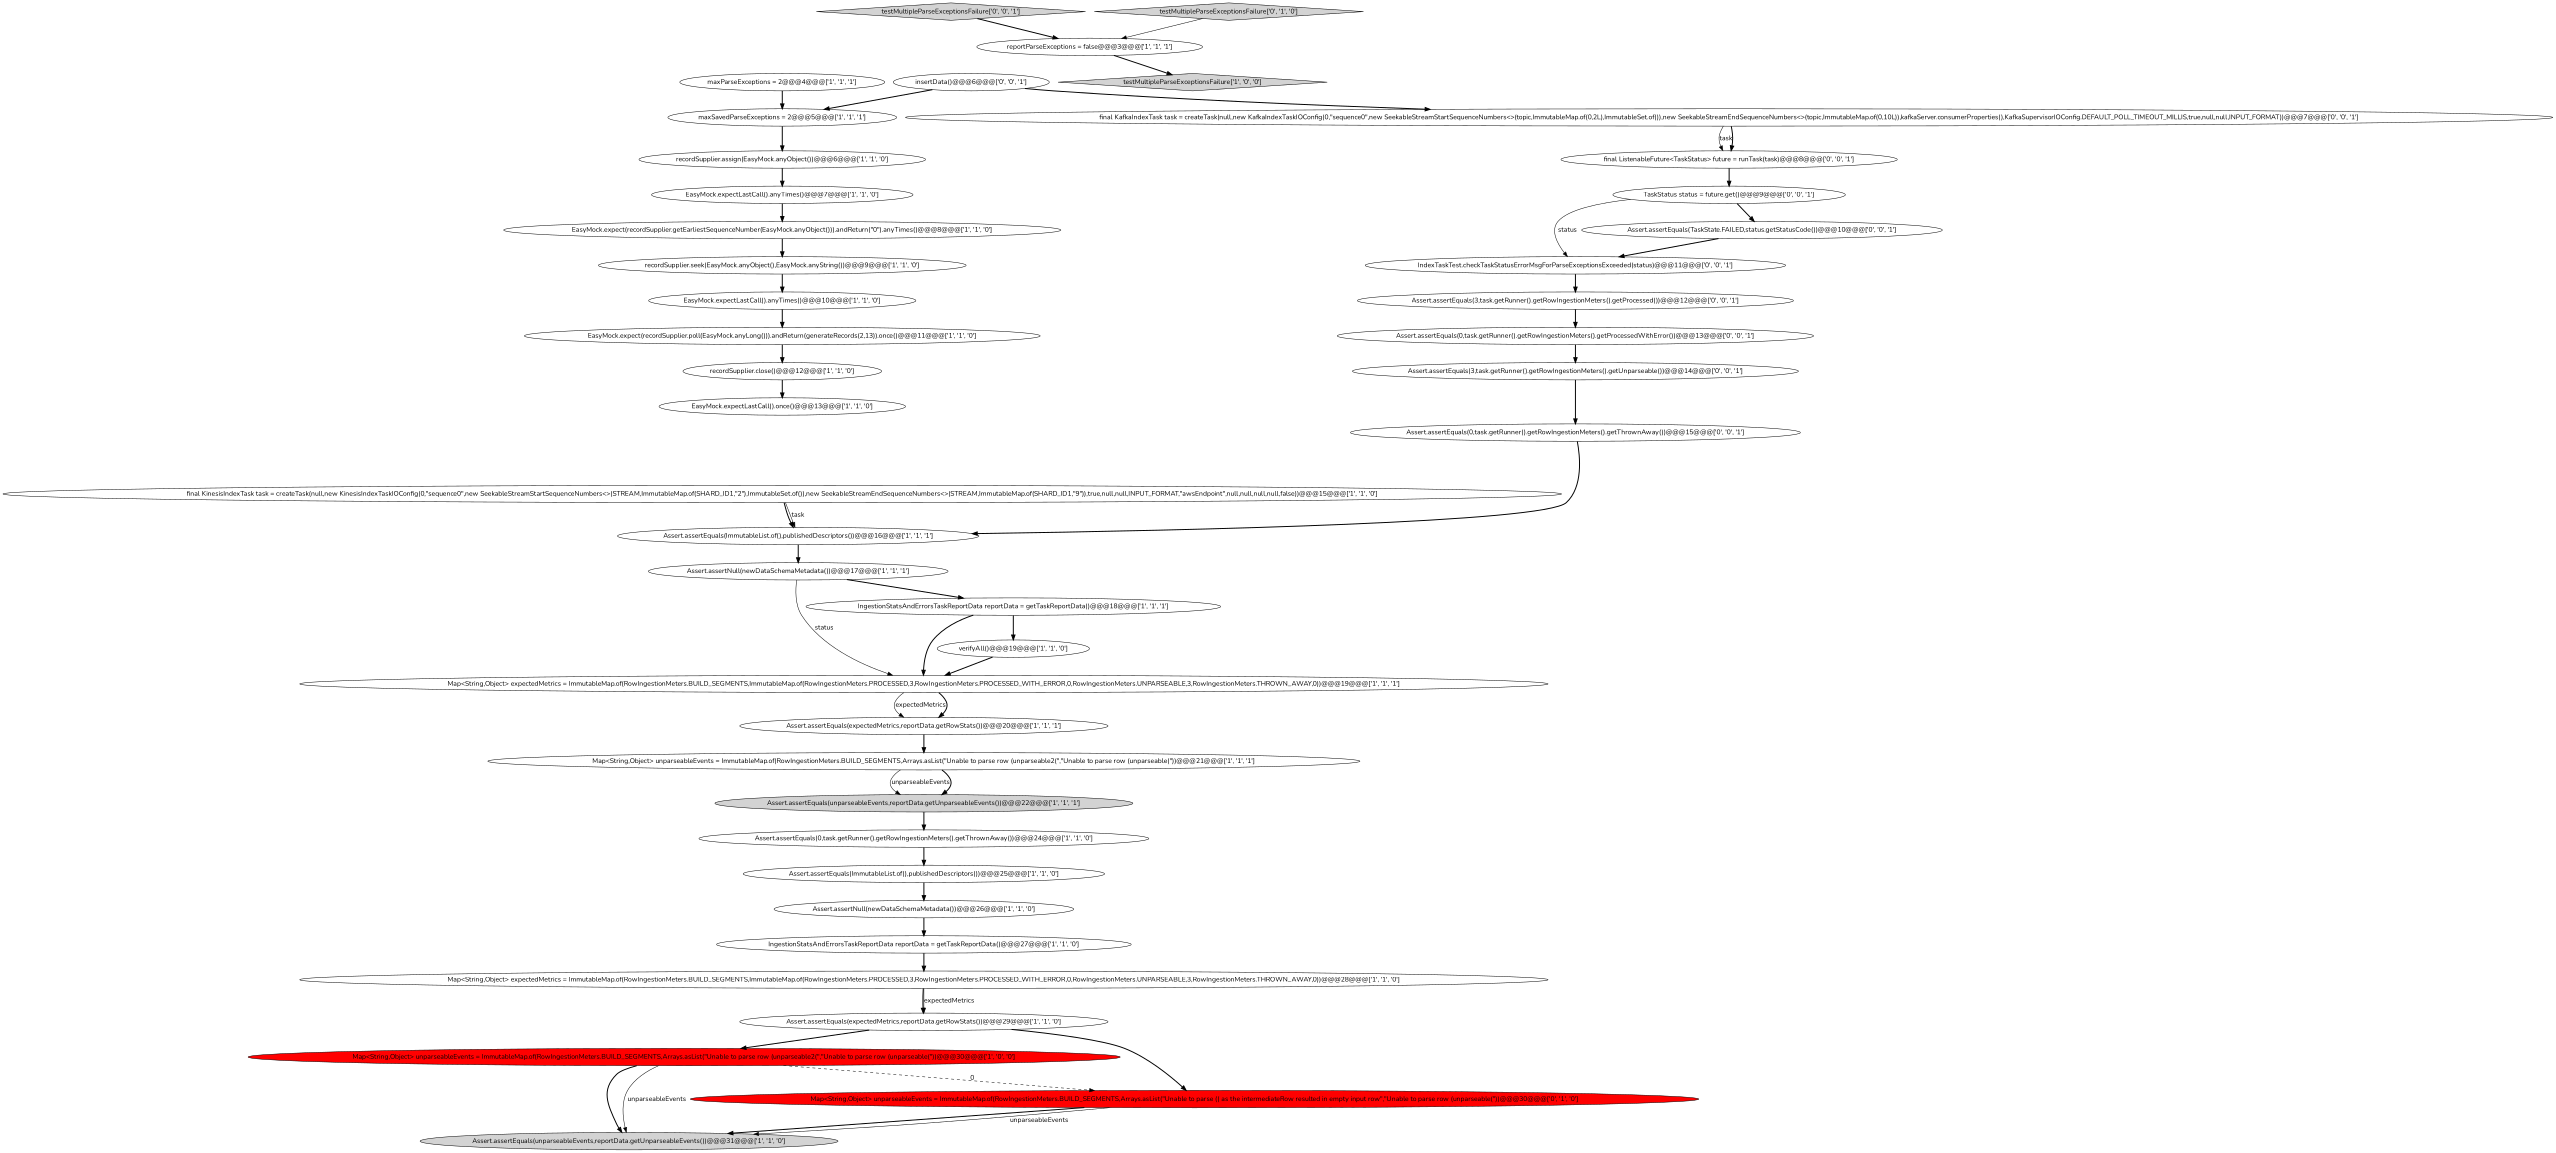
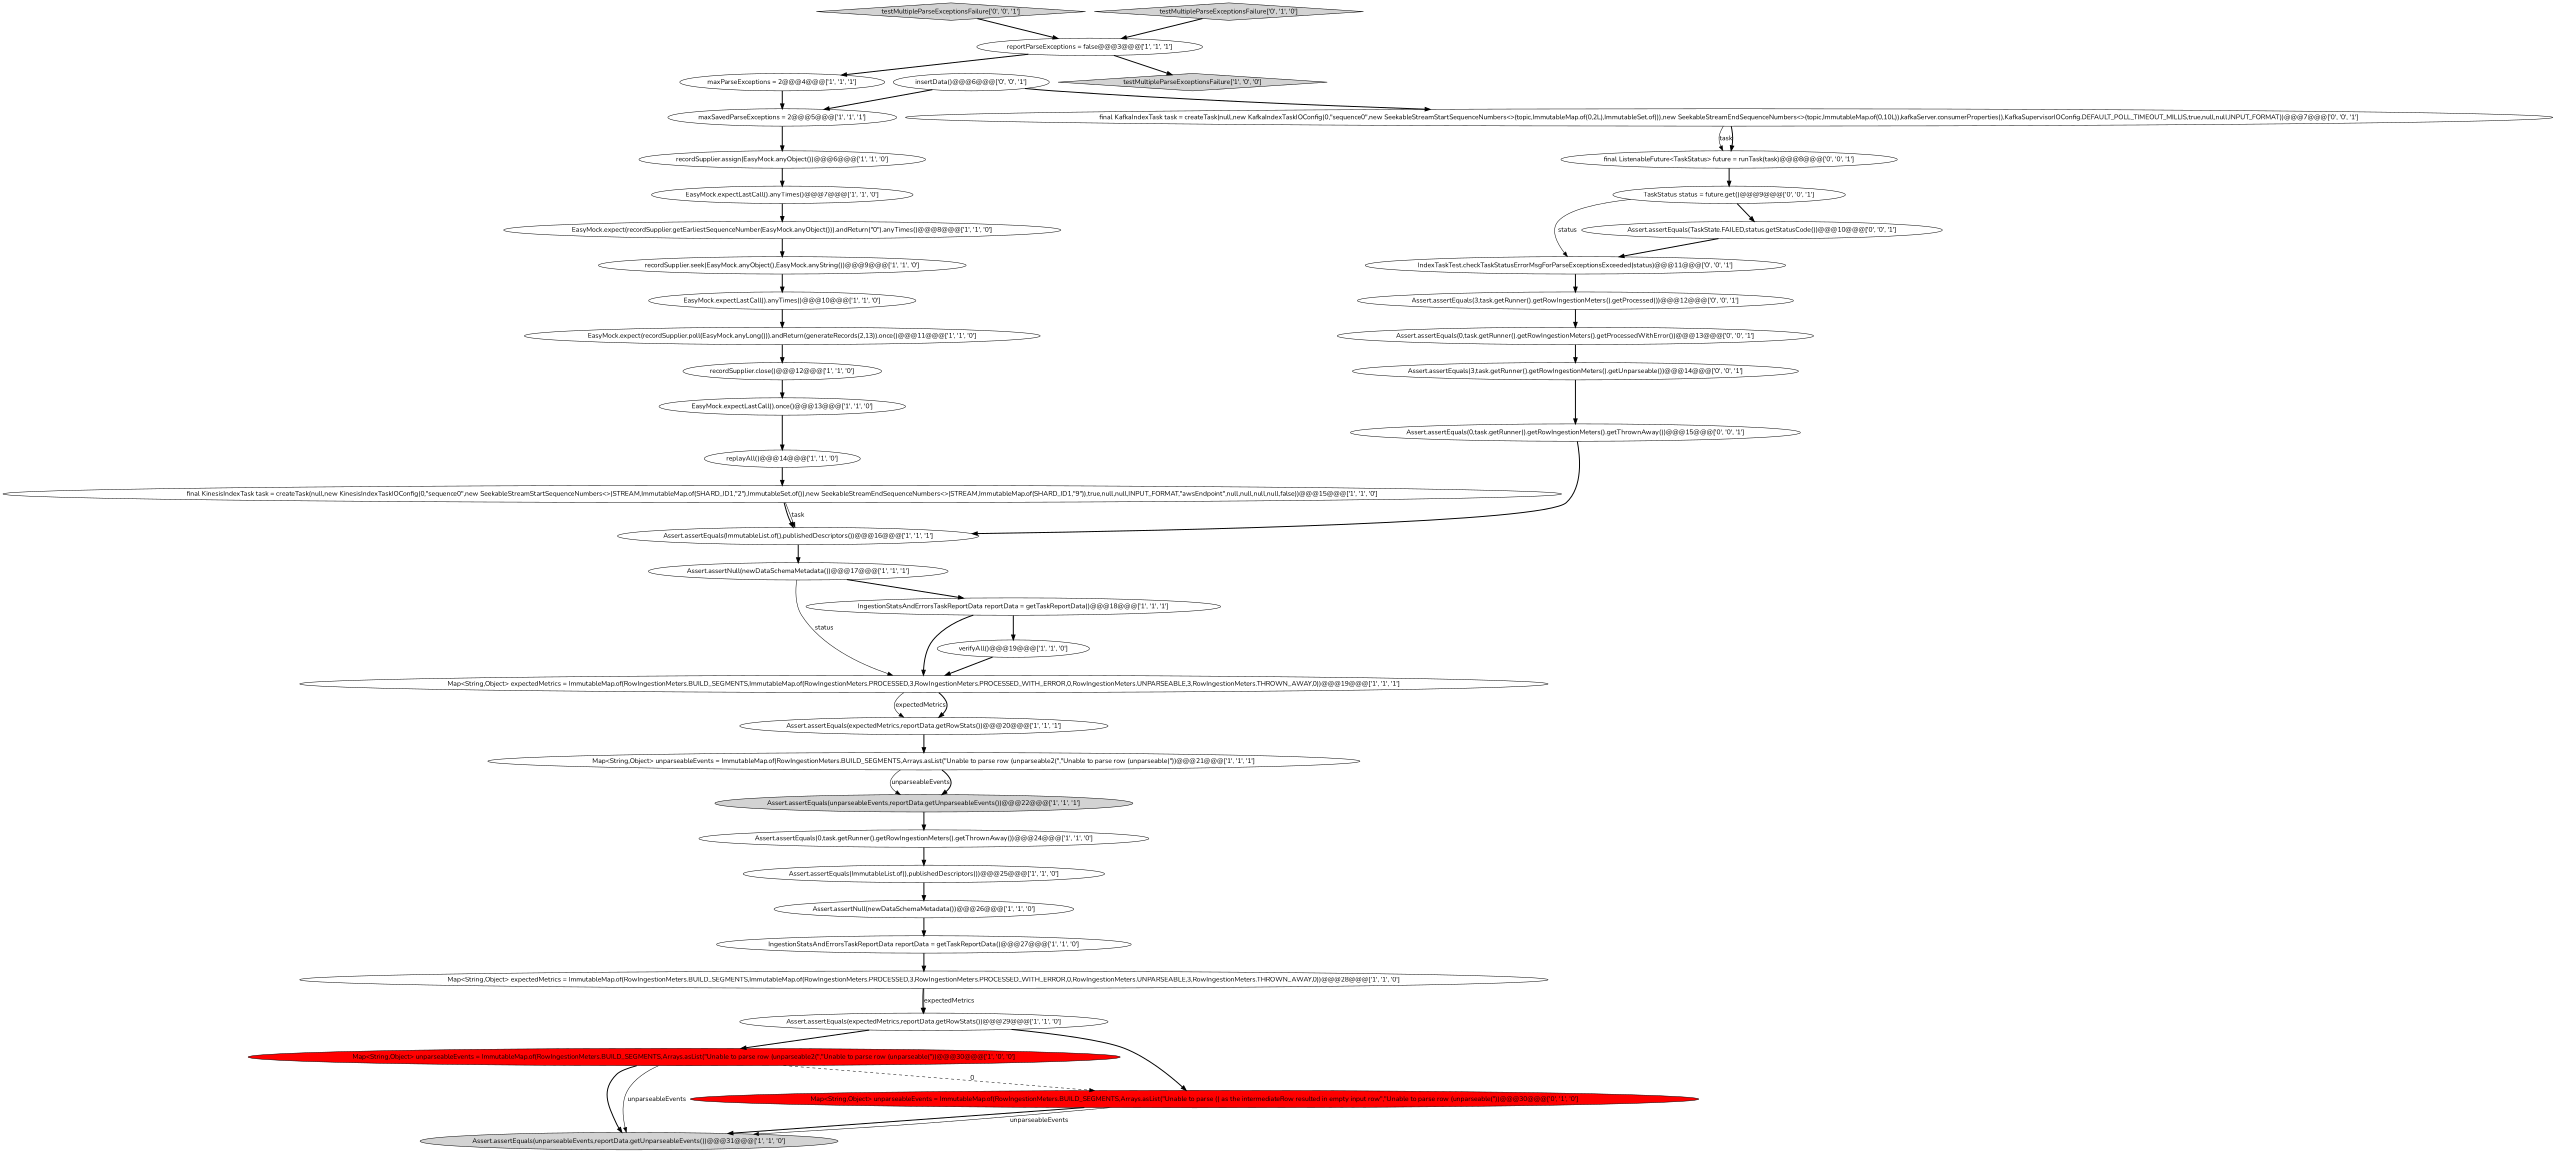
(1164, 28) -> (1164, 28)
none -> (937, 64)
none -> (782, 459)
